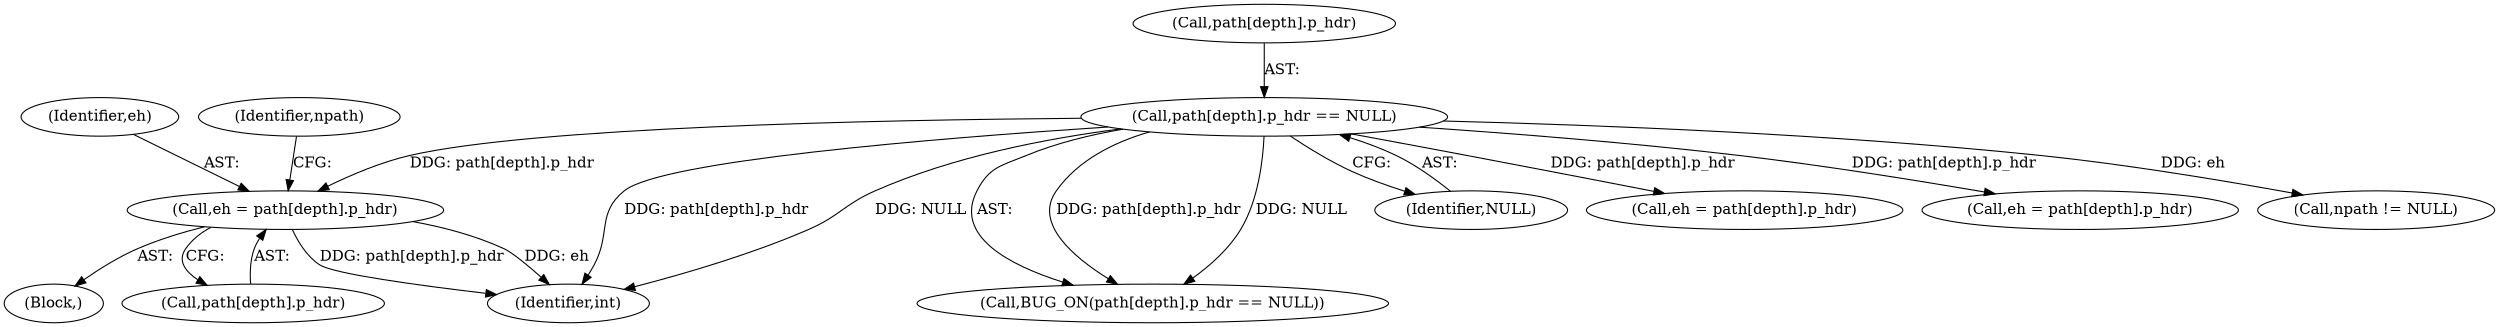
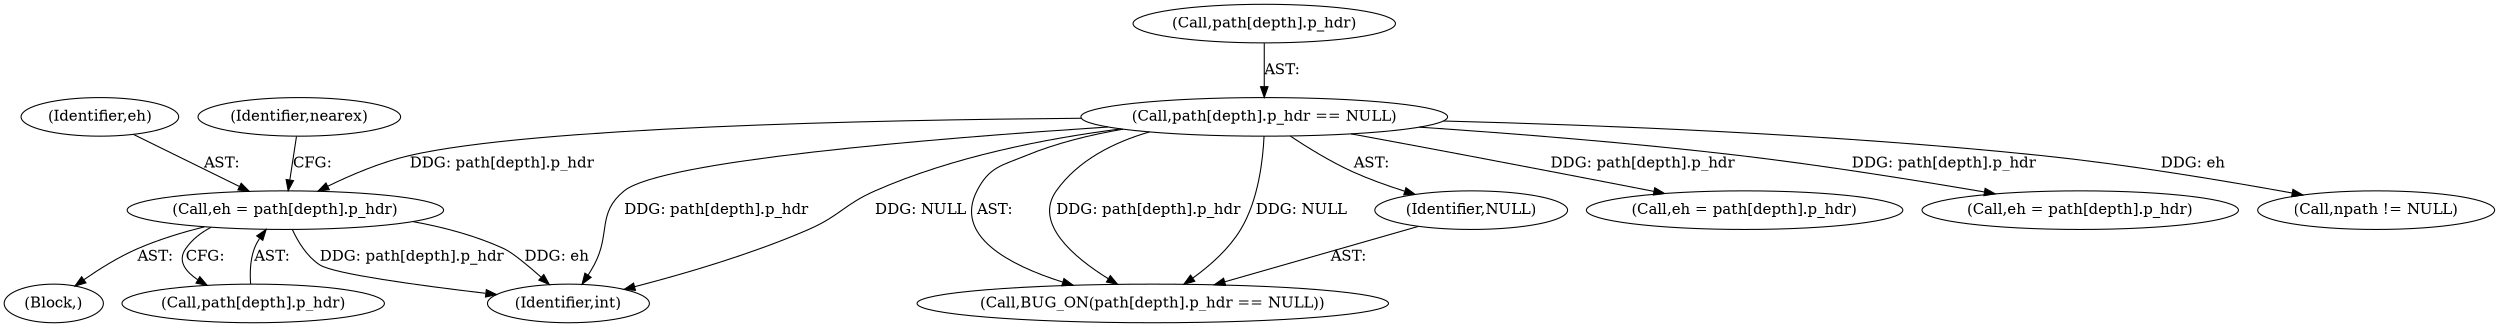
(299, 117) -> (299, 117)
(1403, 159) -> (1322, 254)
(1374, 164) -> (1374, 164)
